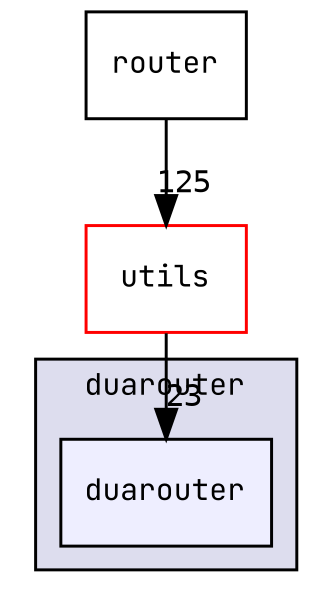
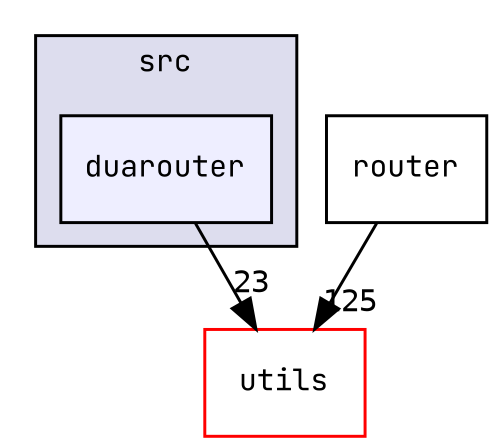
(166, 377) -> (219, 265)
(166, 387) -> (166, 64)
